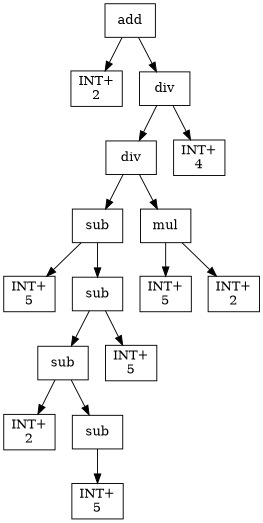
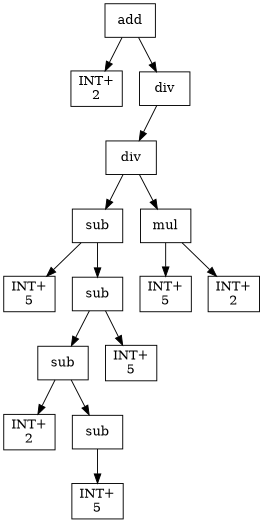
(199, 158) -> none
